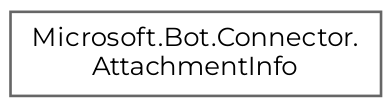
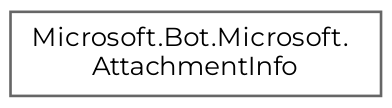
(196, 54) -> (196, 54)
